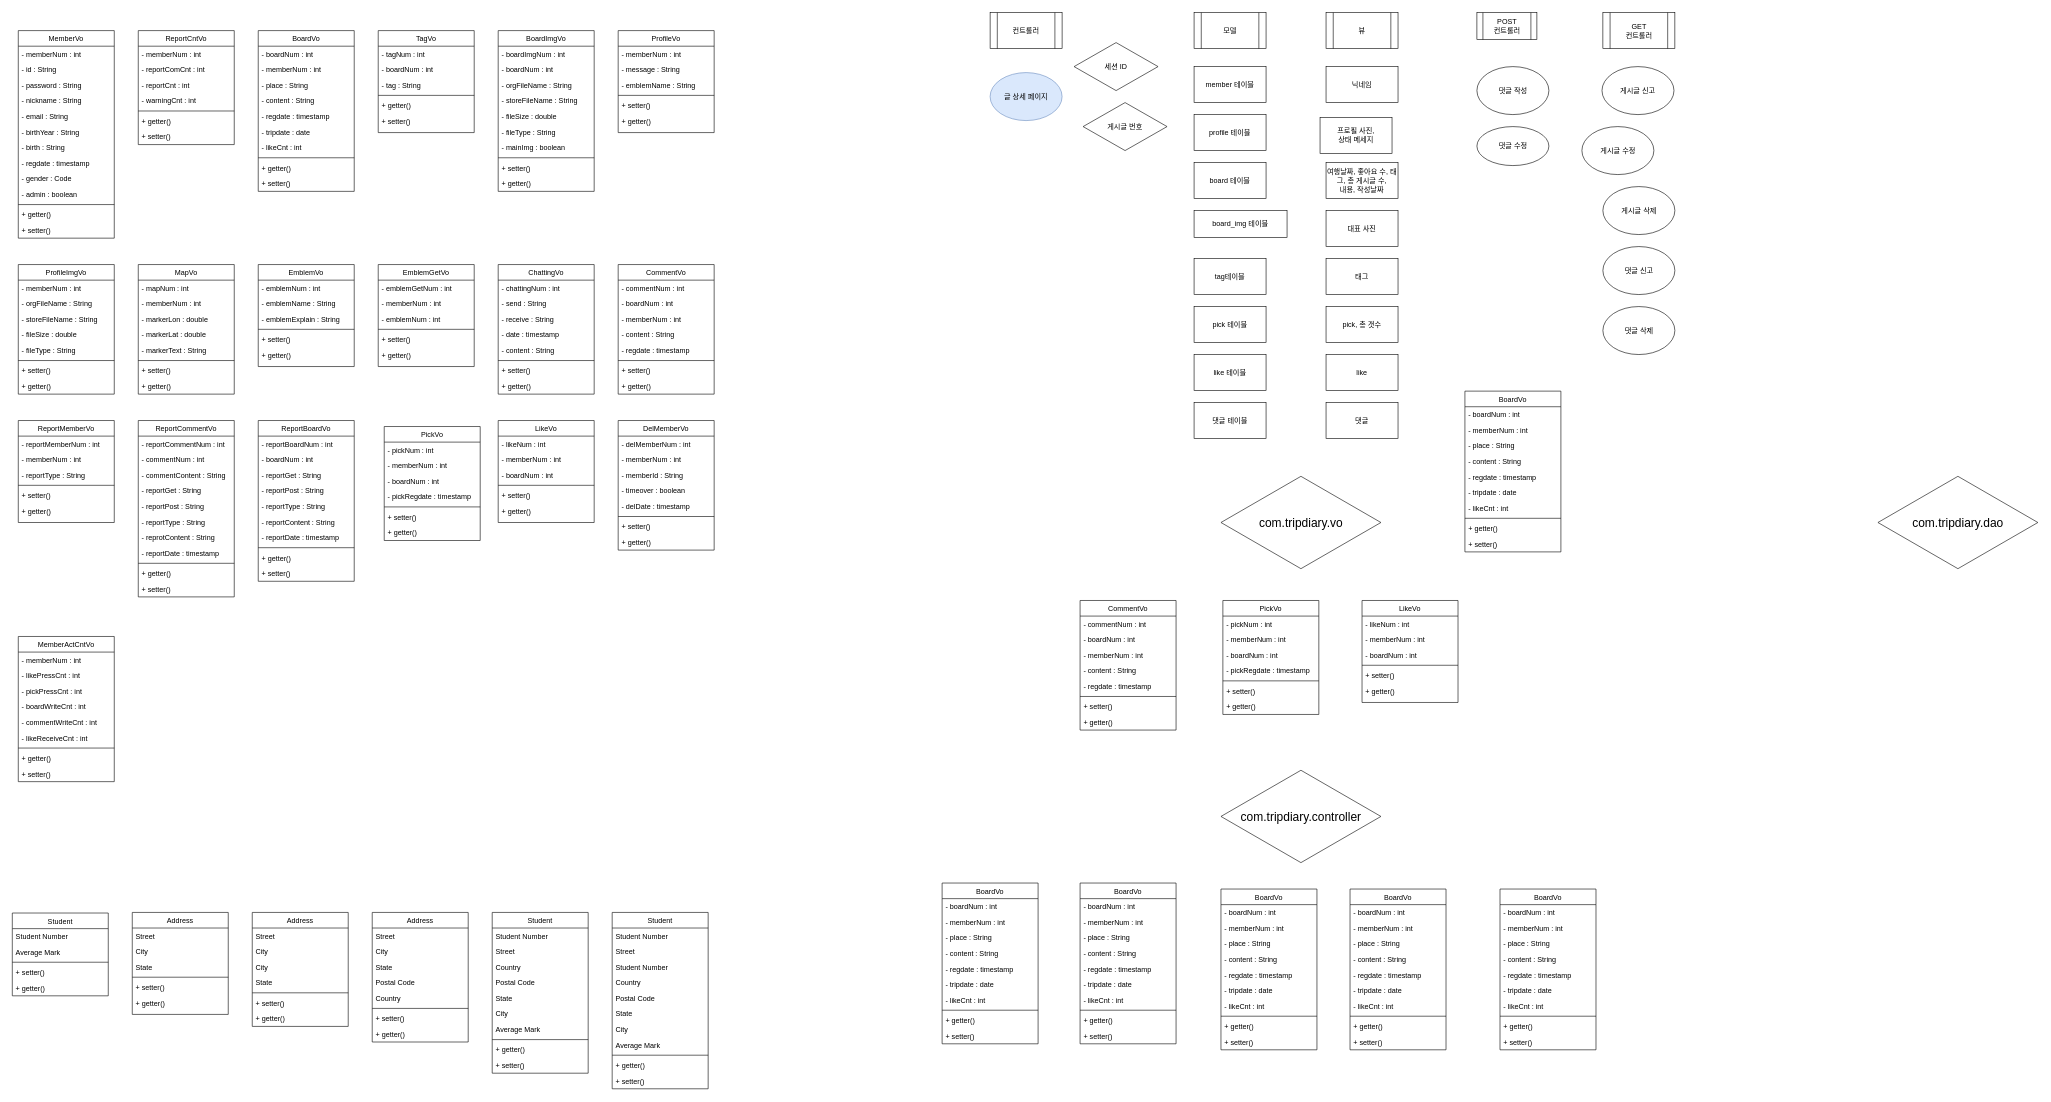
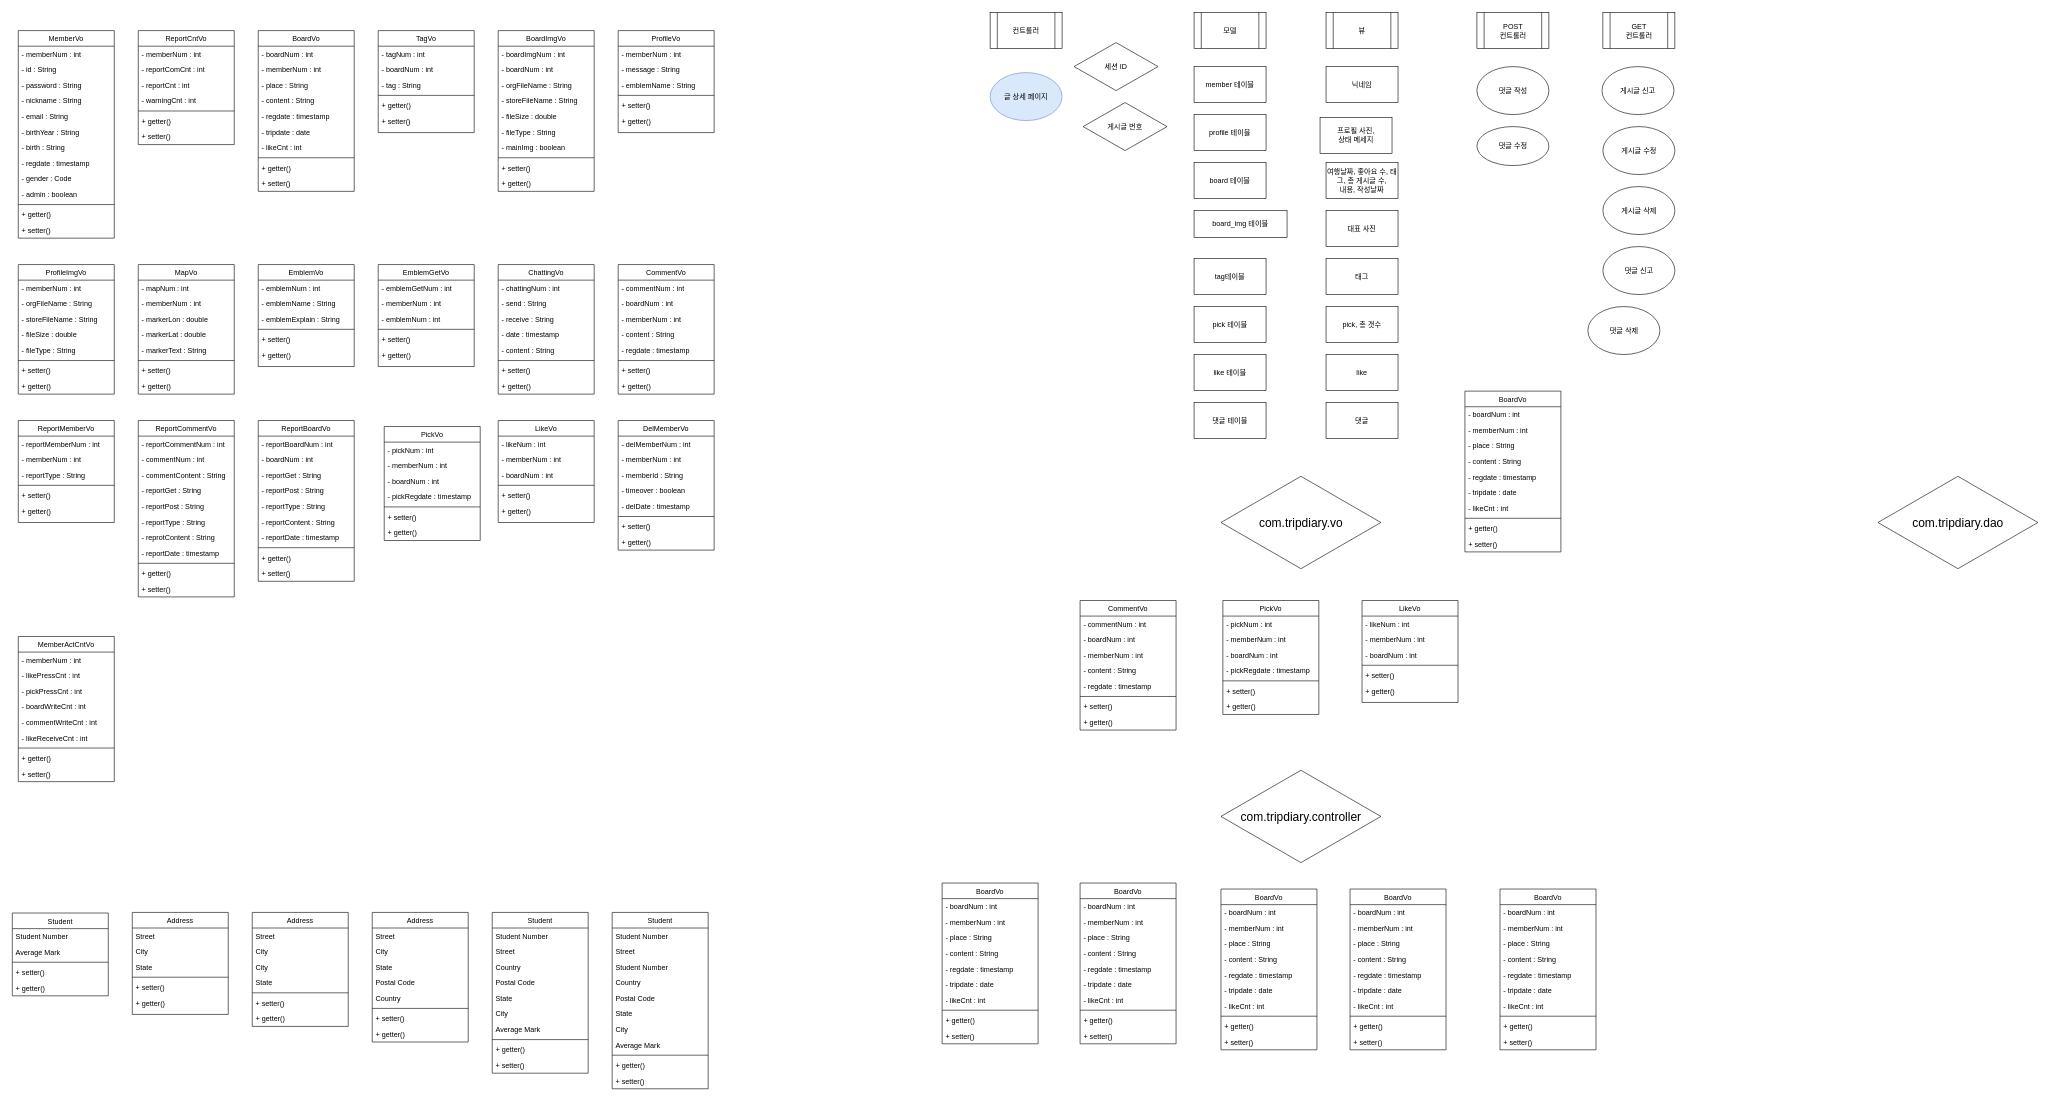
(1507, 26) -> (1513, 30)
(1618, 150) -> (1639, 150)
(1639, 330) -> (1624, 330)
